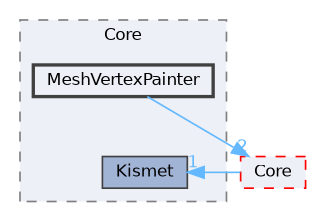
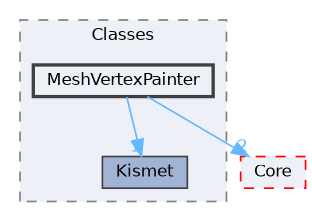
(123, 36) -> (123, 36)
(216, 172) -> (132, 119)
